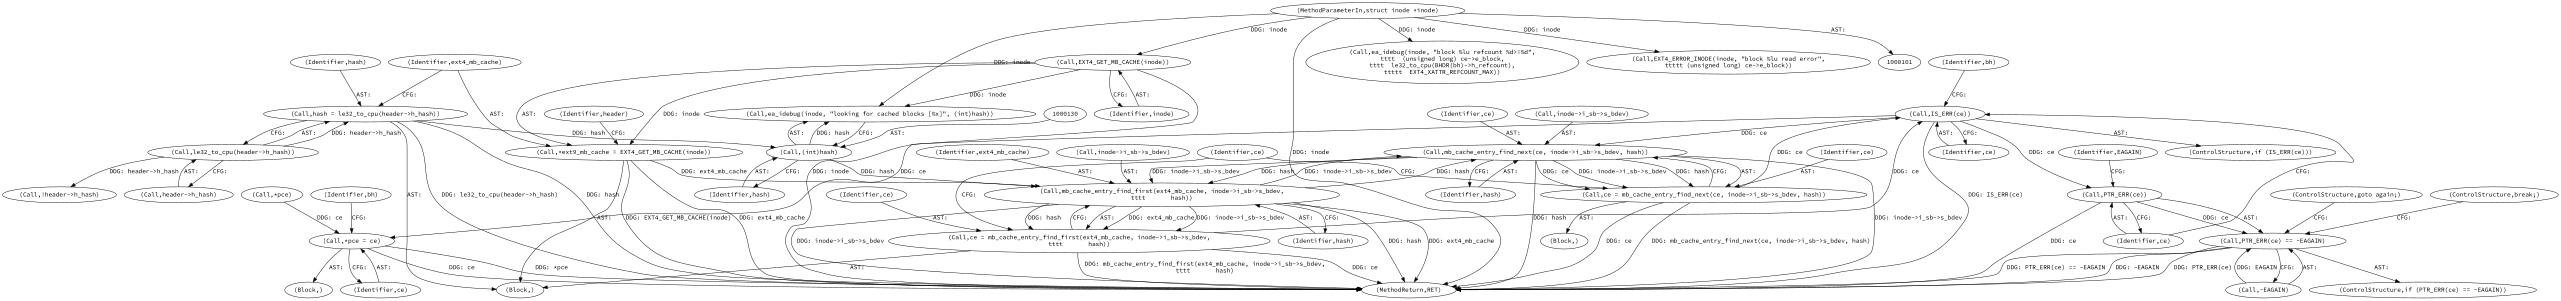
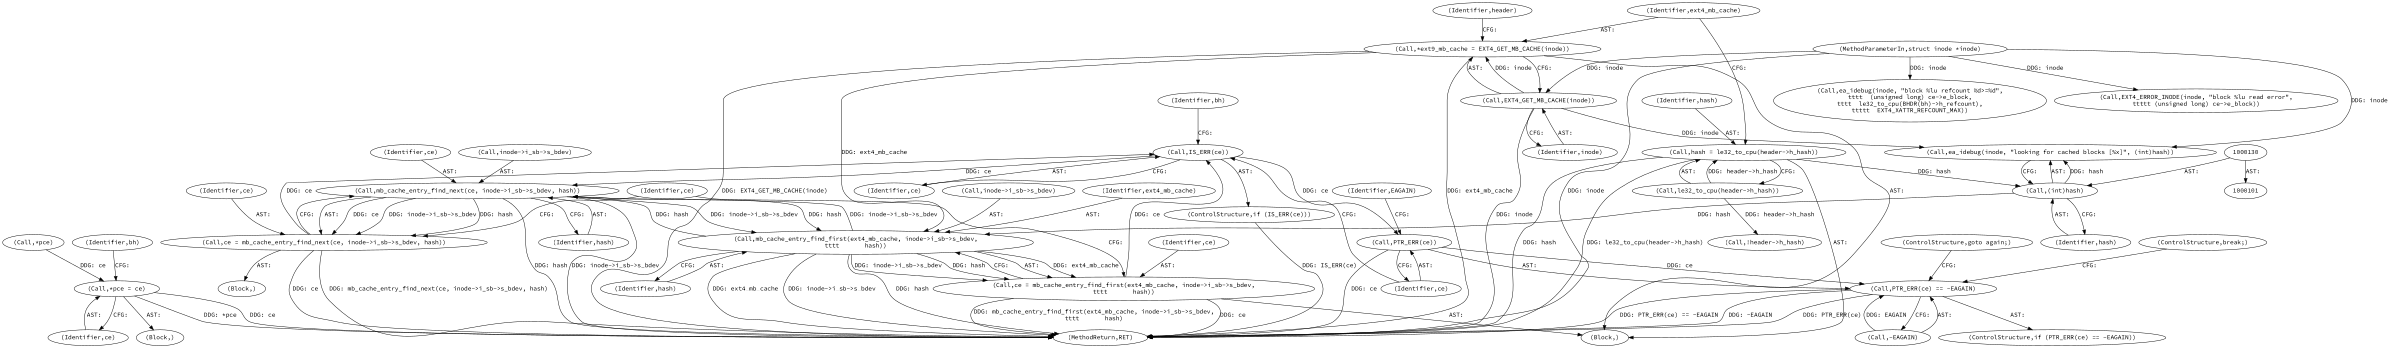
(1676, 22) -> (2246, 169)
none -> (1537, 69)
(1130, 137) -> none
(179, 195) -> none
(1781, 280) -> (1292, 317)
